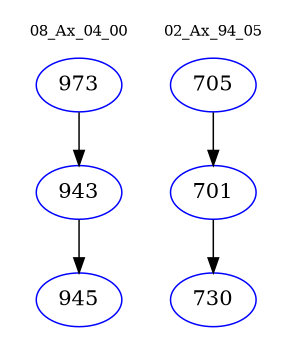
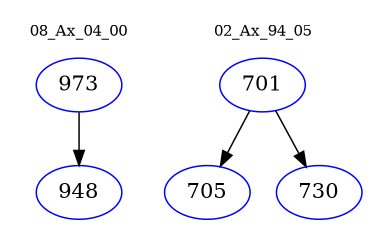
(213, 131) -> (239, 132)
(79, 192) -> (79, 192)
(79, 300) -> none
